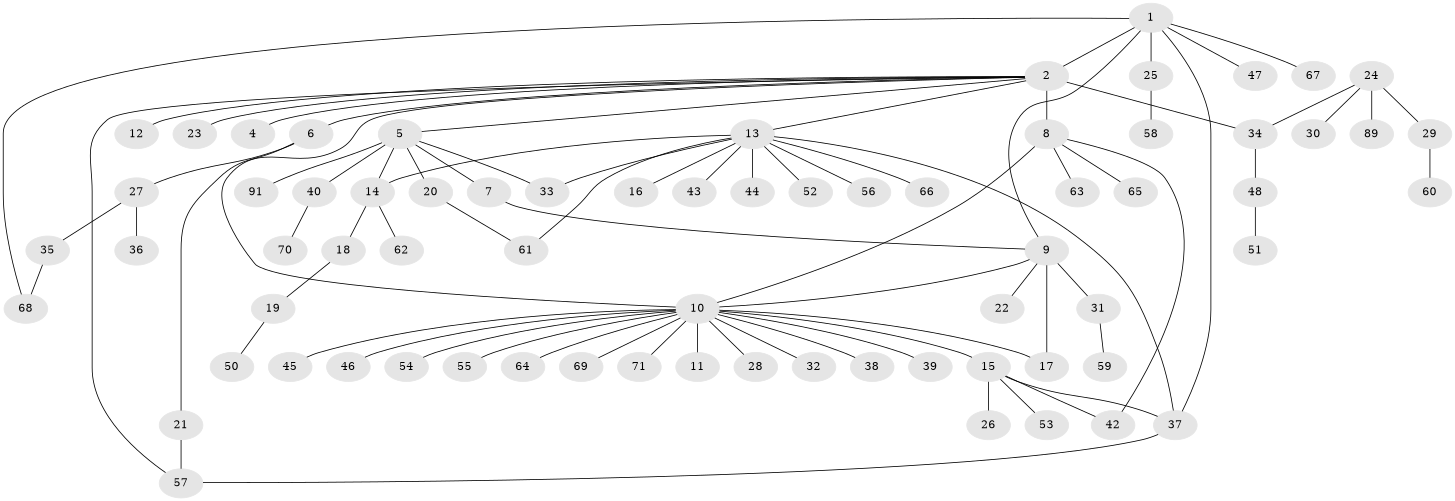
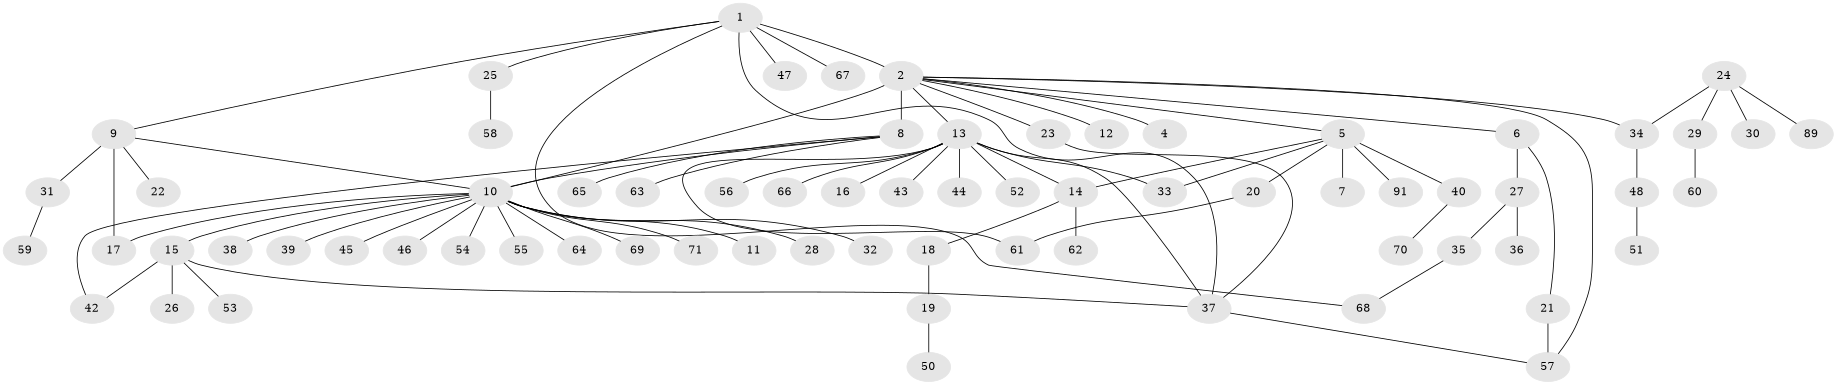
none -> (1267, 167)
(764, 236) -> none
